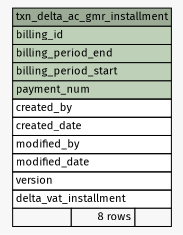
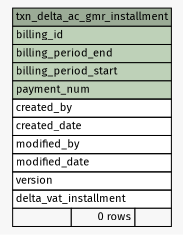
(115, 217) -> (115, 217)
